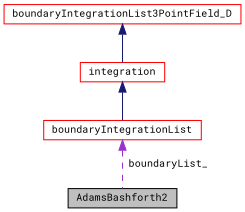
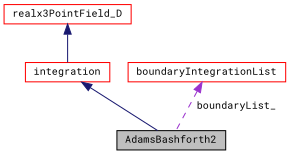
(123, 14) -> (68, 14)
(123, 106) -> (124, 109)
